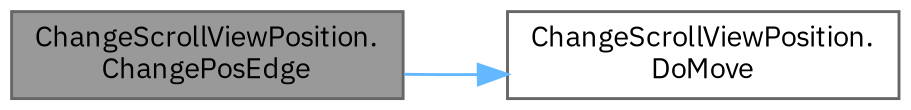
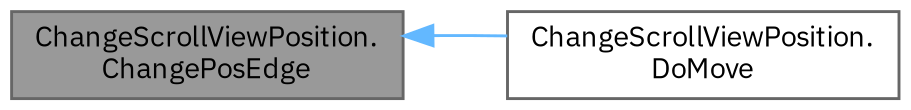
(441, 75) -> (470, 36)
